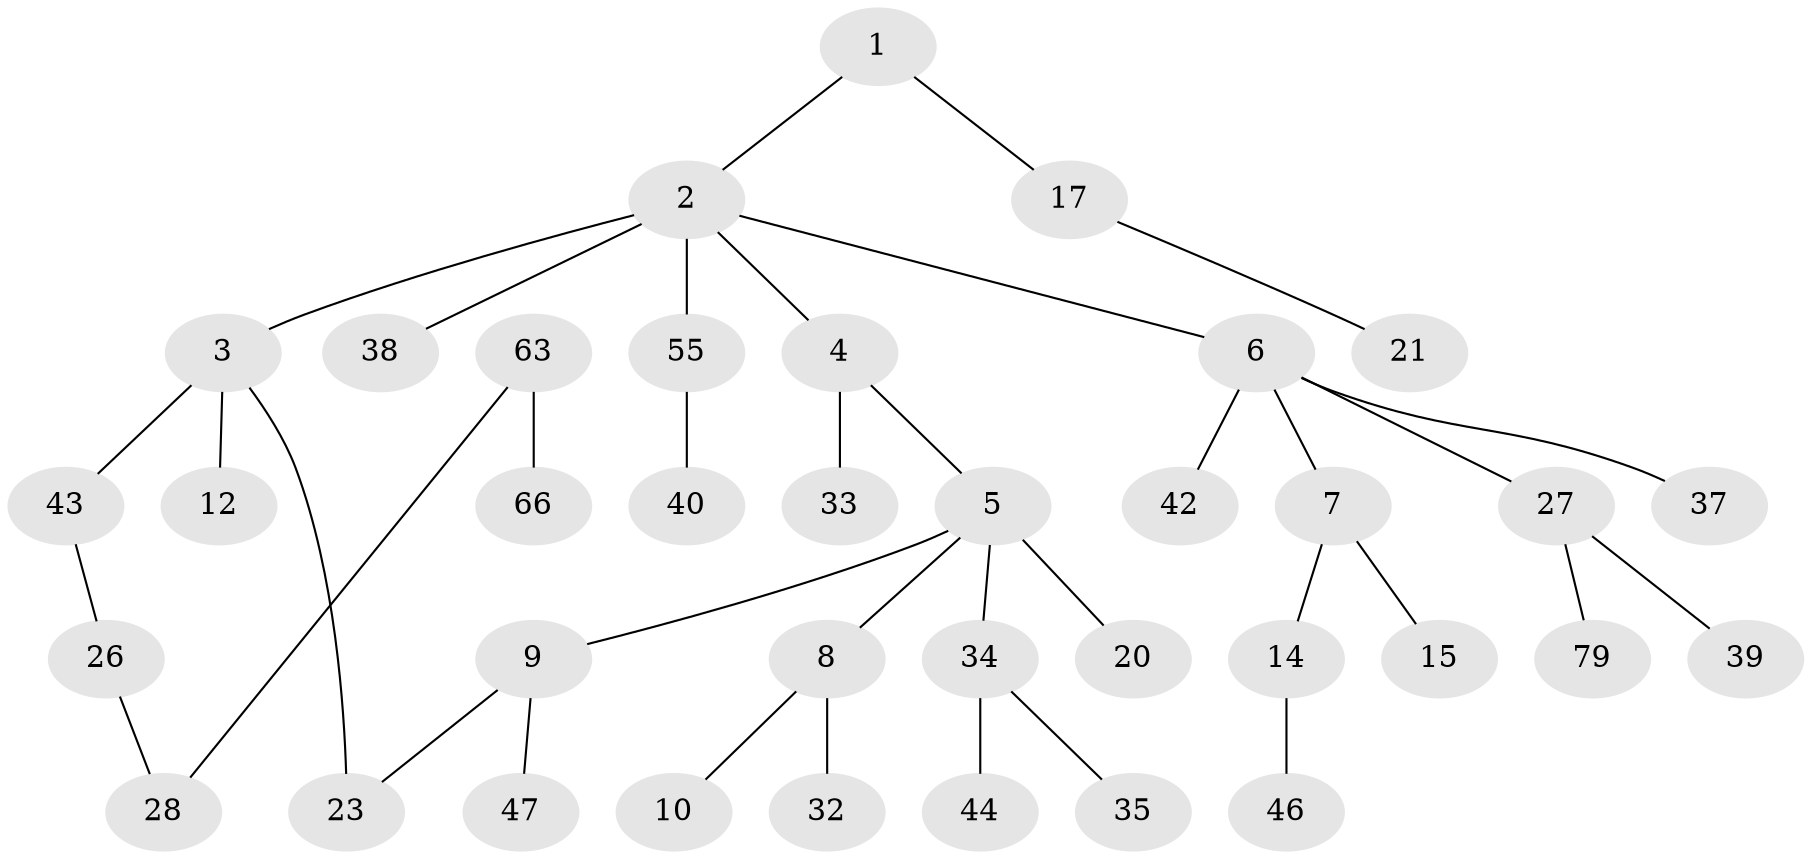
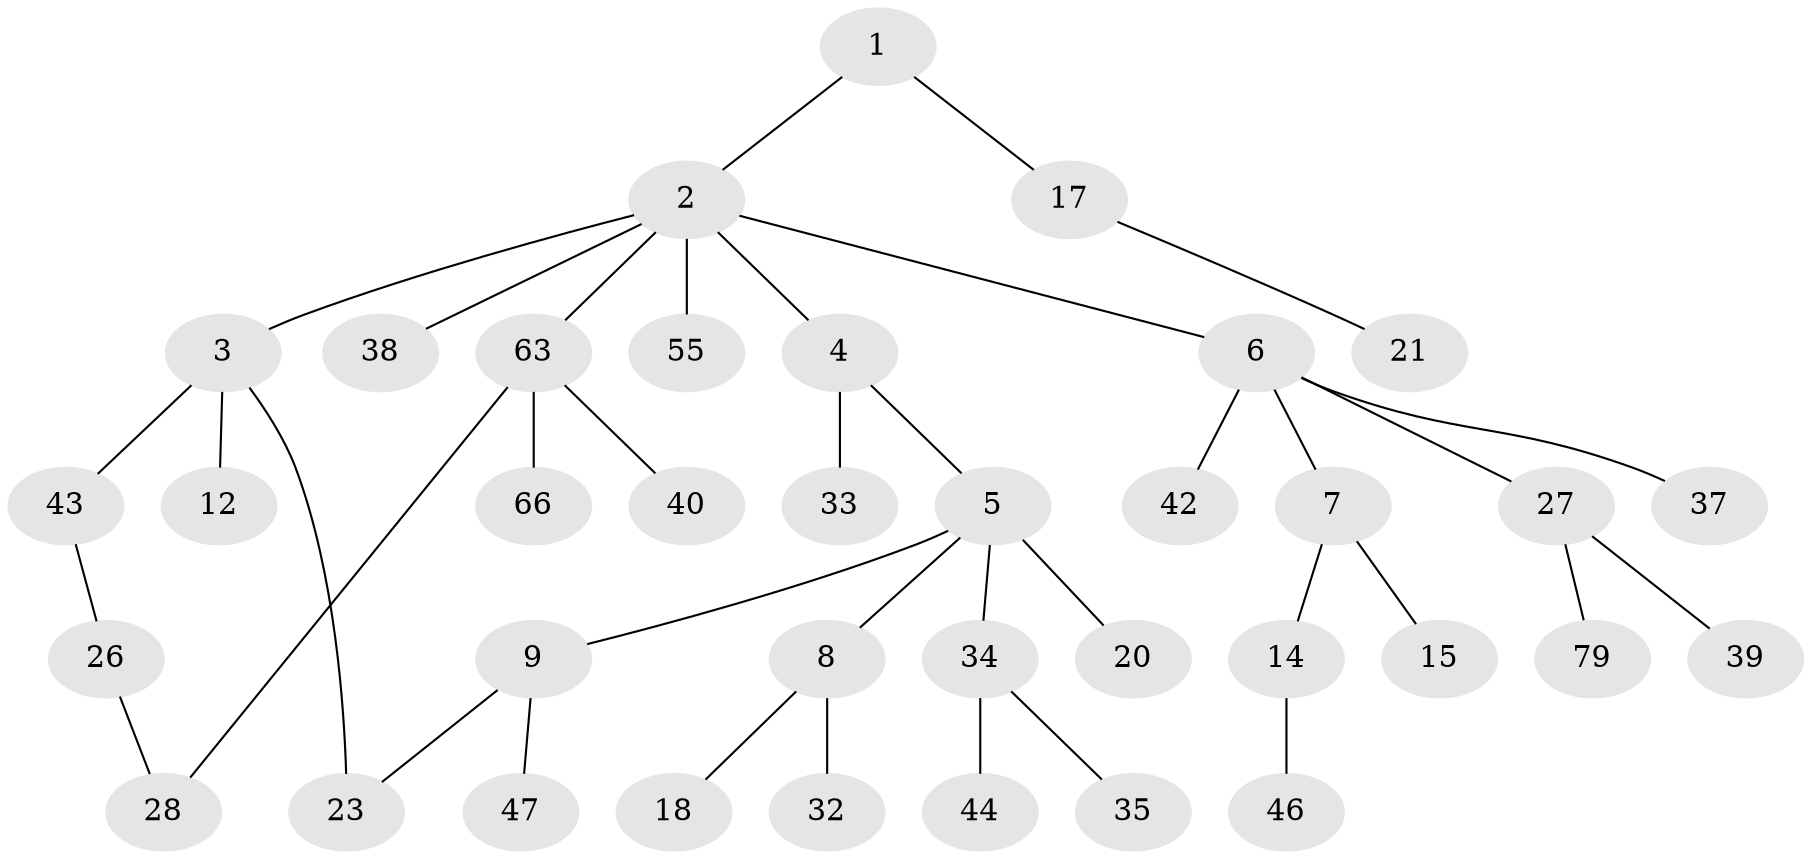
none -> (611, 276)
(687, 430) -> (610, 429)
(674, 812) -> (674, 812)
